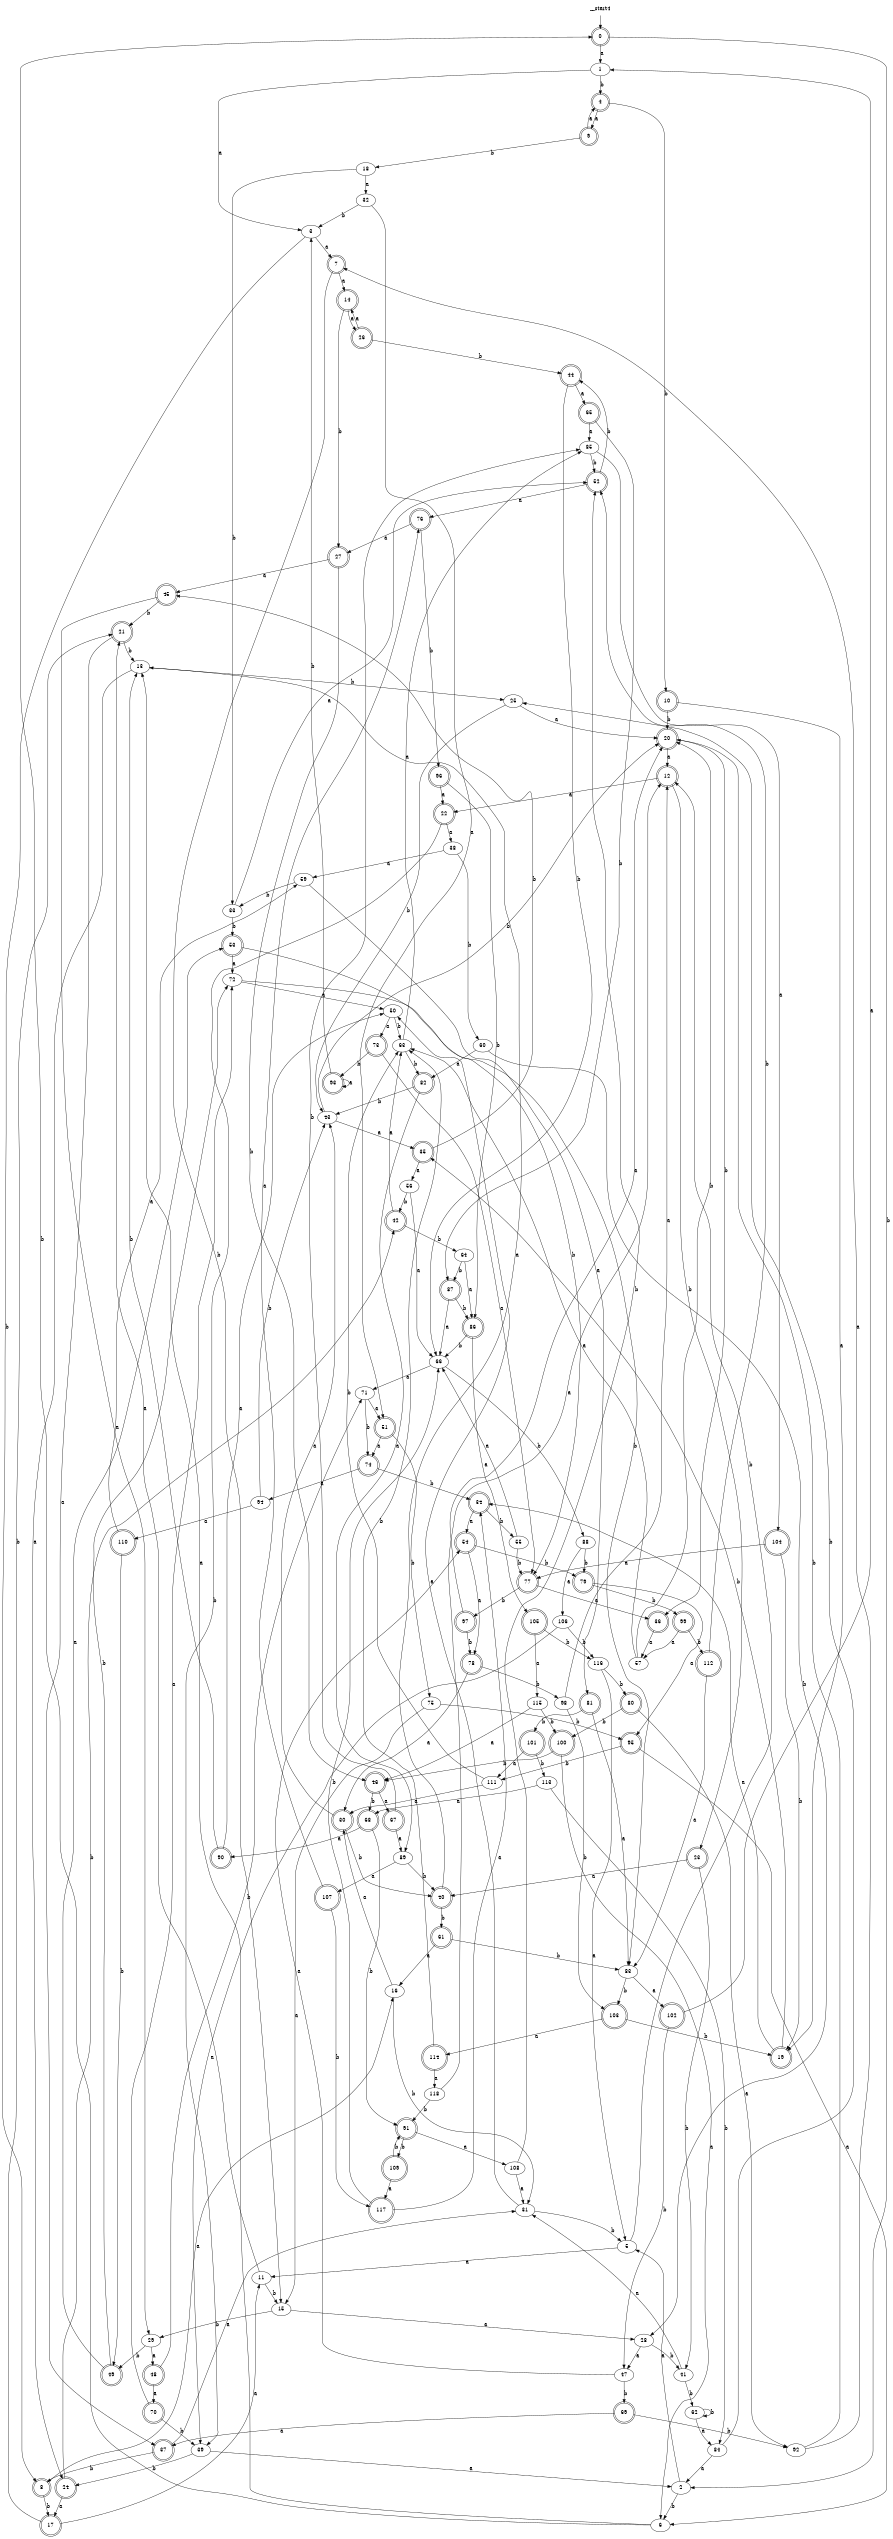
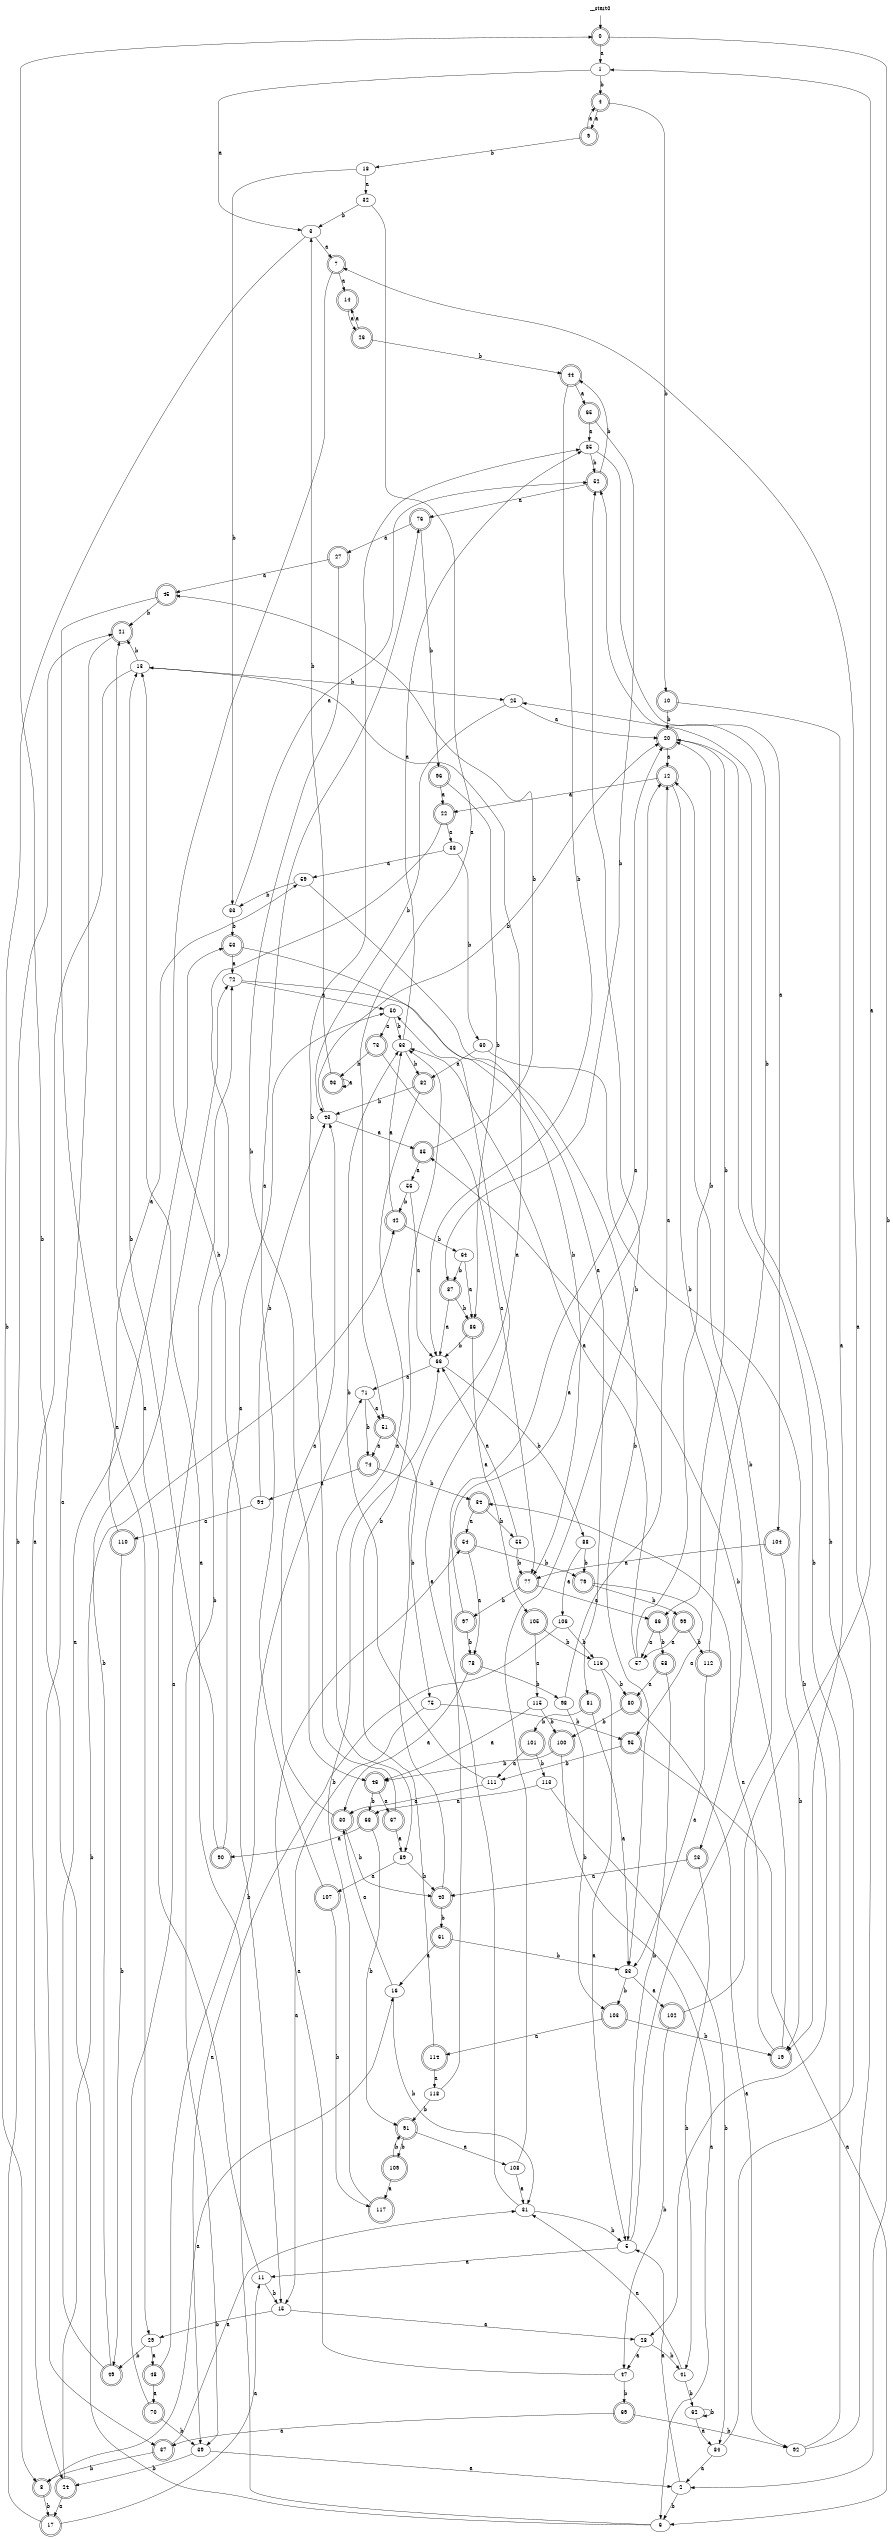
(600, 9) -> (600, 9)
(338, 426) -> none
(127, 651) -> (134, 652)
none -> (664, 1664)
(481, 1909) -> none
